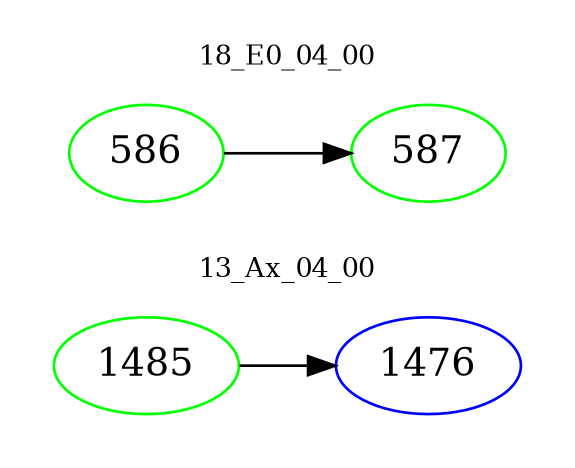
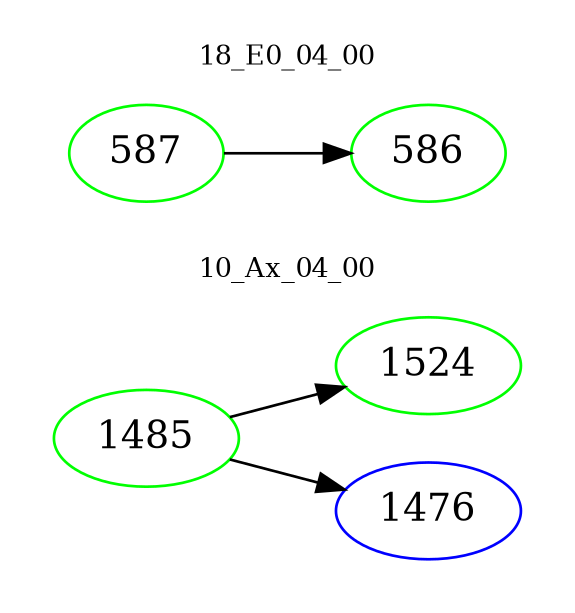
(274, 153) -> (274, 153)
(287, 270) -> (287, 270)
none -> (428, 366)
